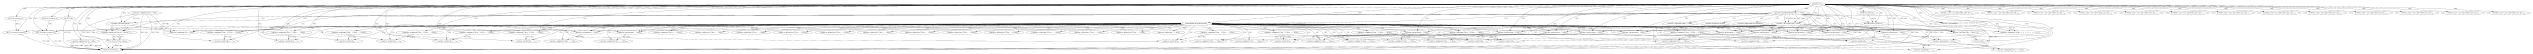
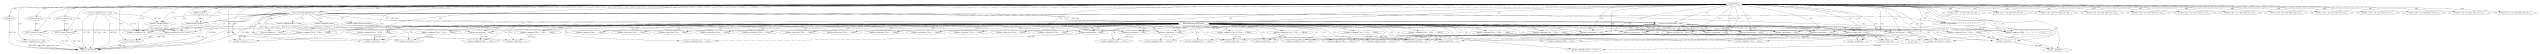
(1842, 26) -> (274, 18)
